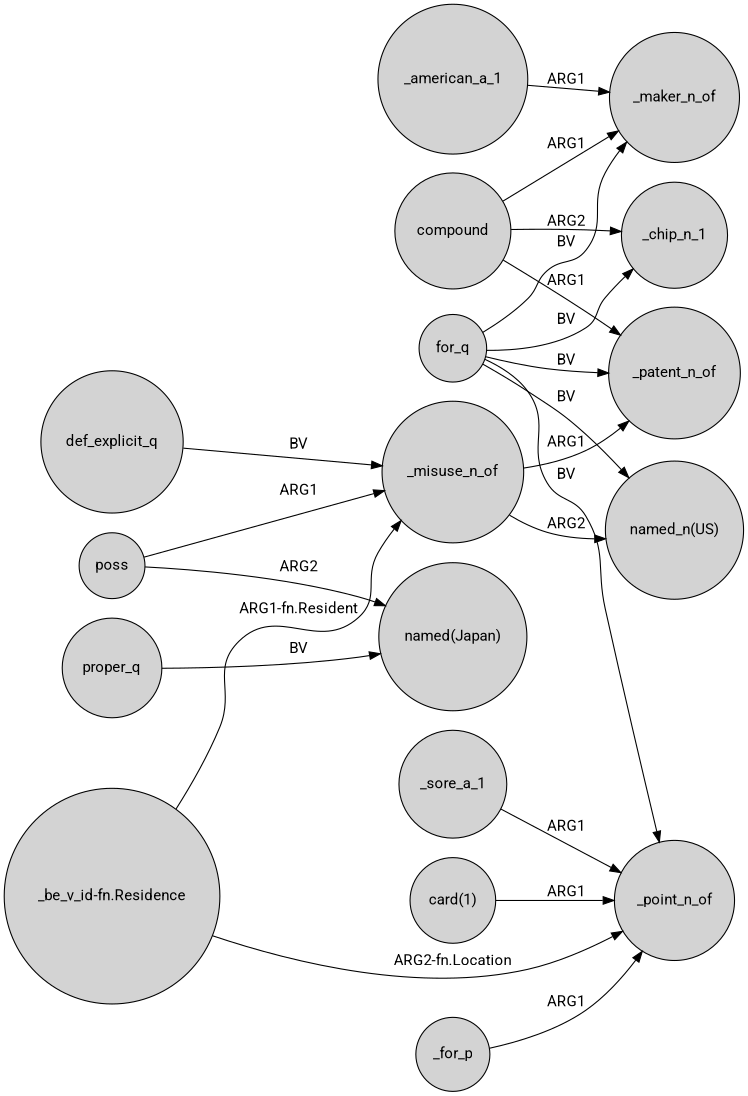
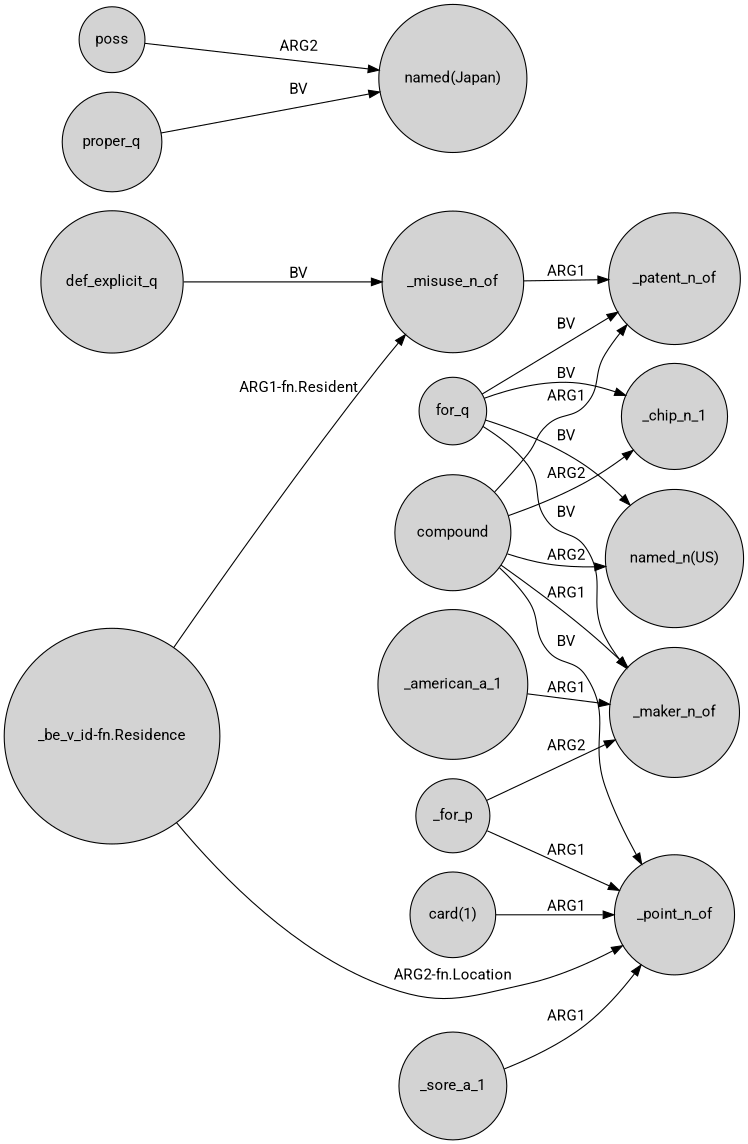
(259, 525) -> none
(550, 533) -> (550, 564)
(601, 575) -> (595, 696)
none -> (546, 772)
